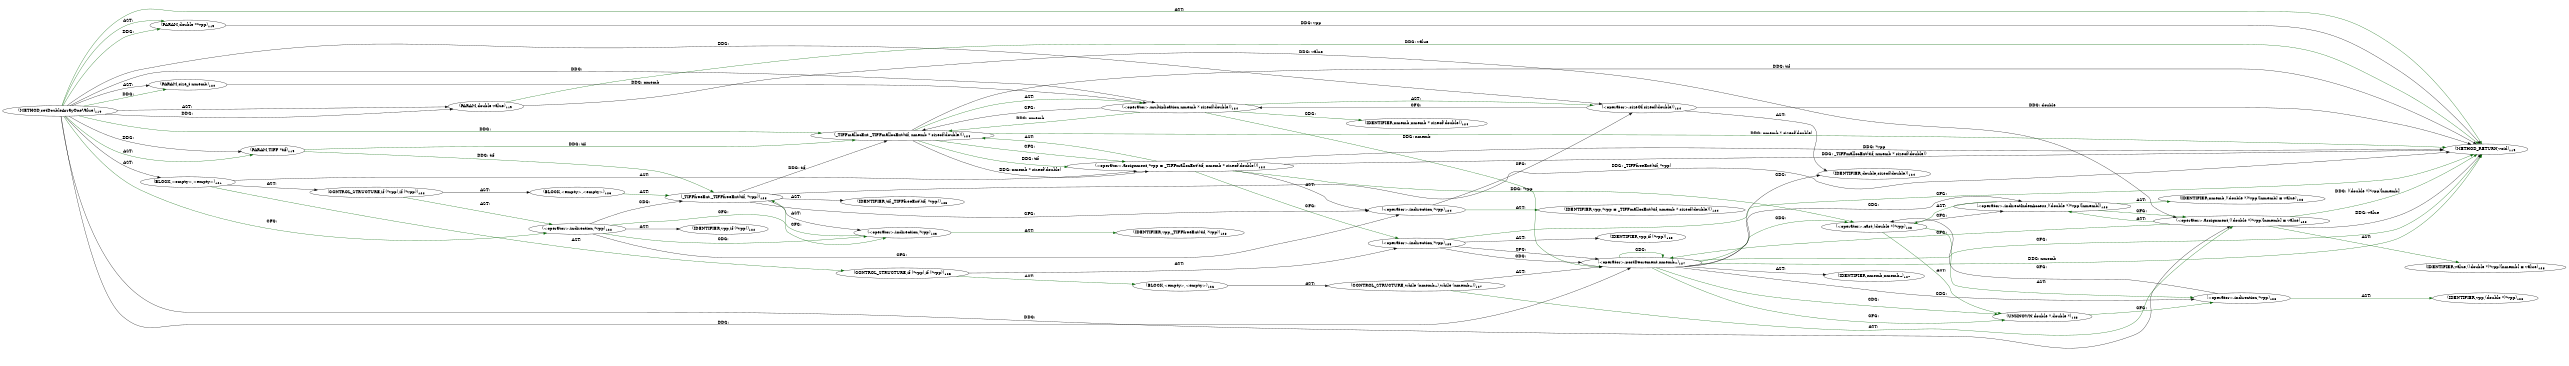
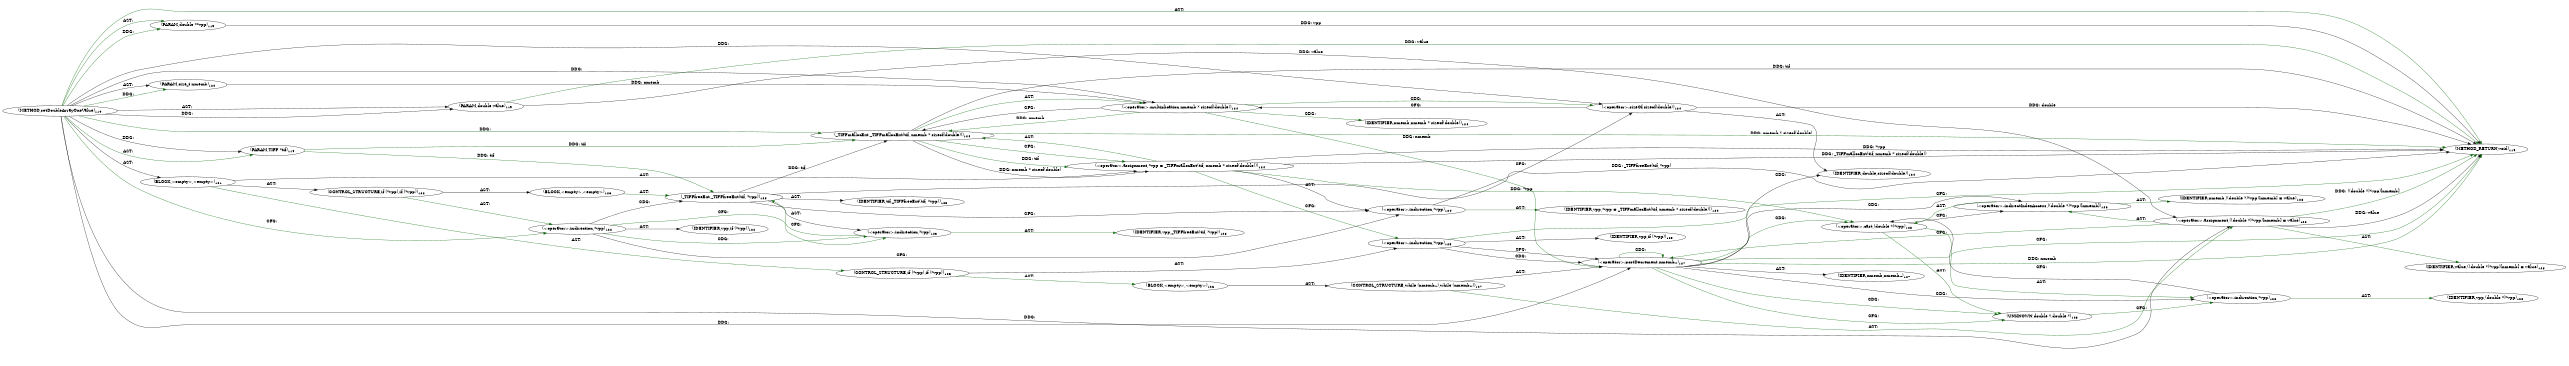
(1417, 99) -> (1417, 99)
(2141, 214) -> none
